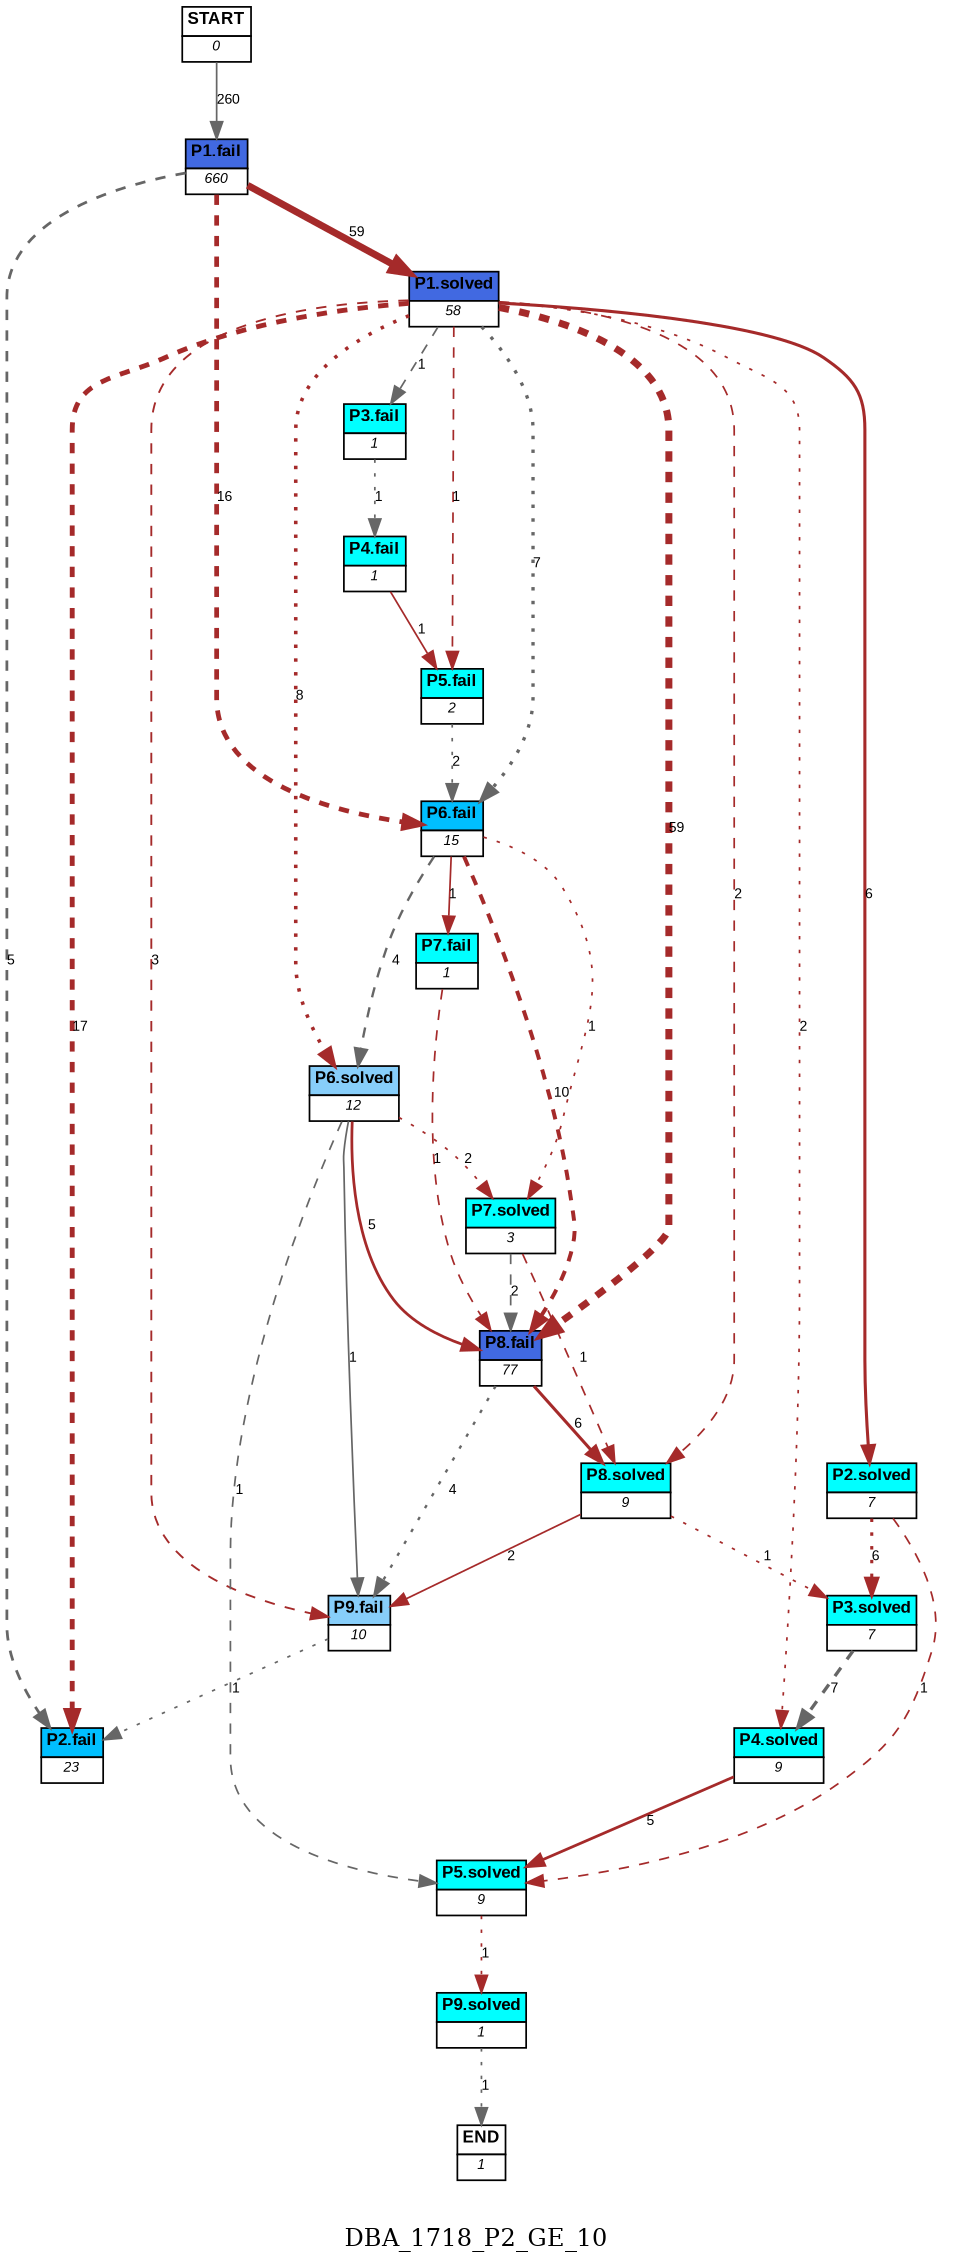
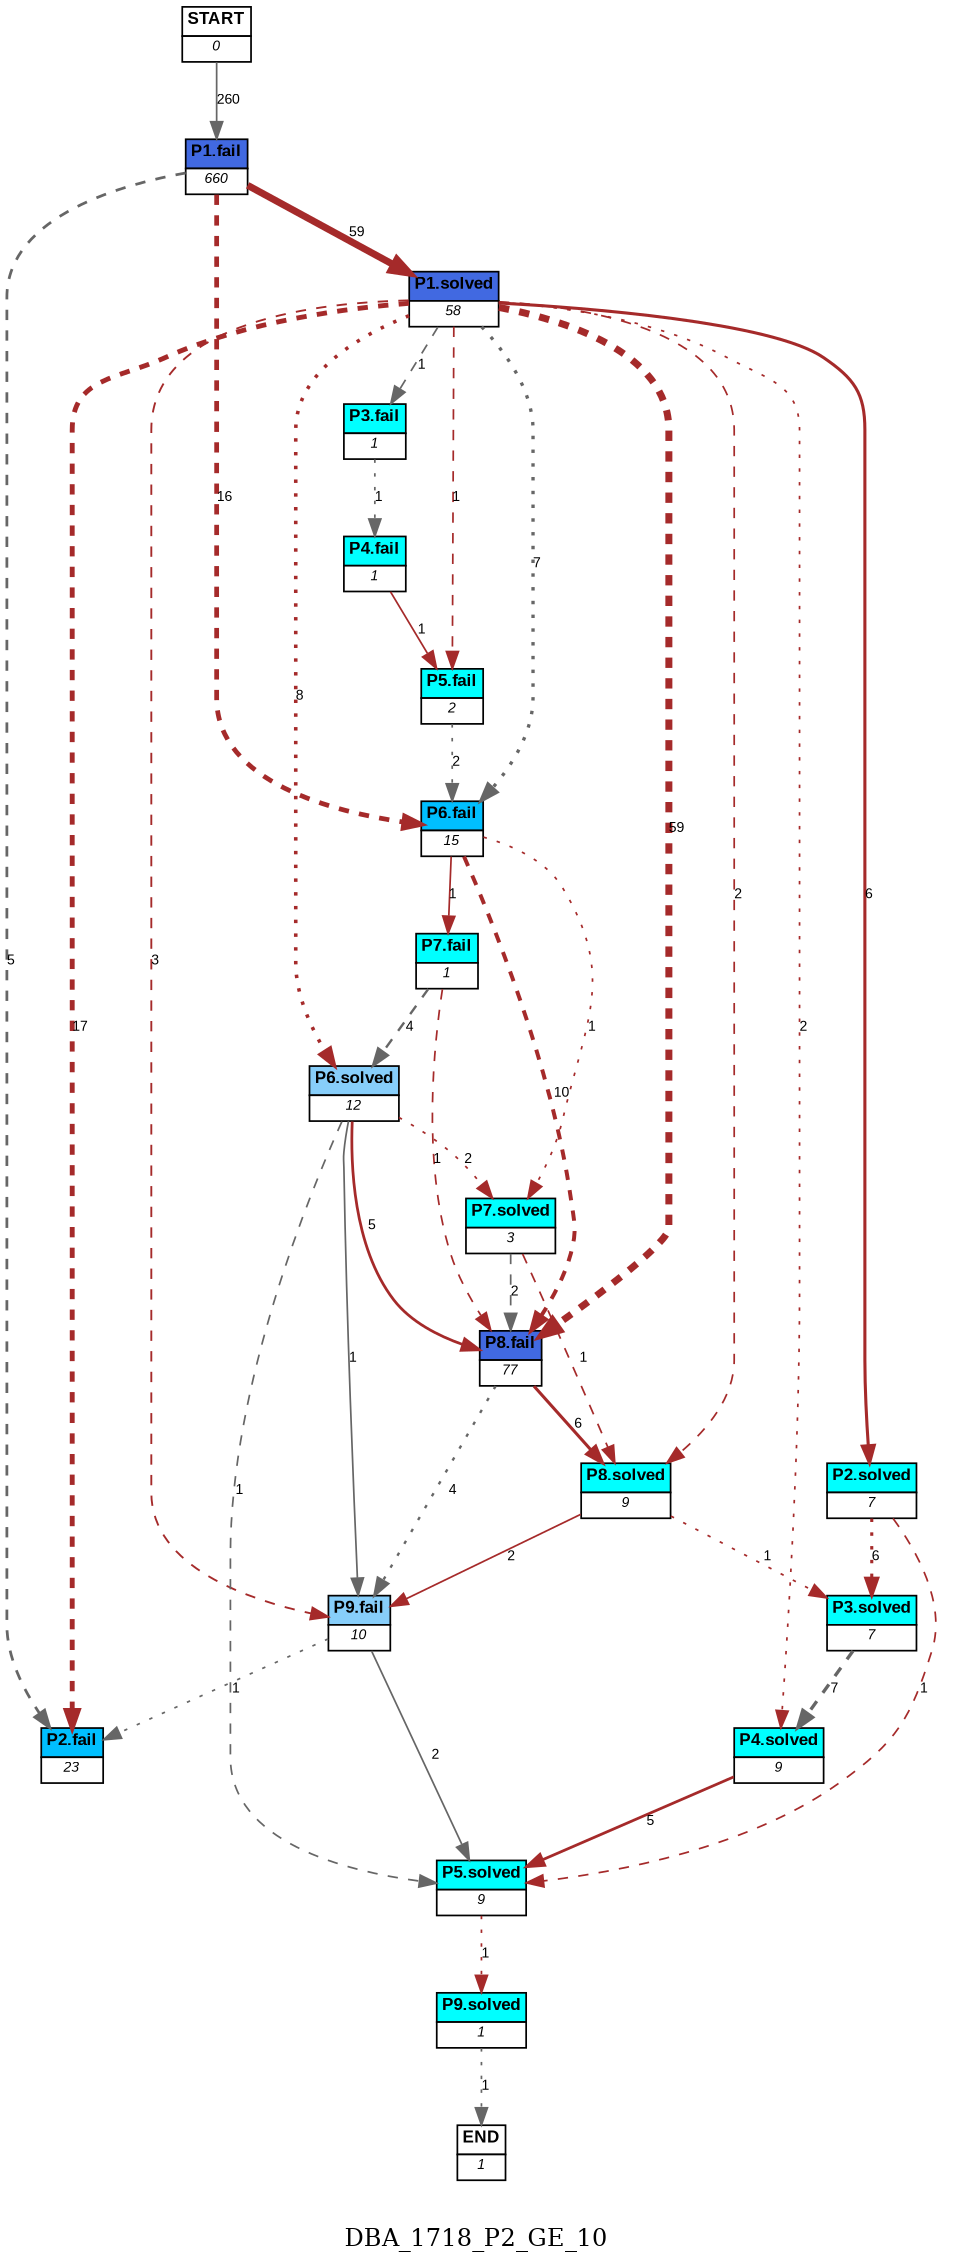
(386, 948) -> (406, 1020)
none -> (417, 1747)
